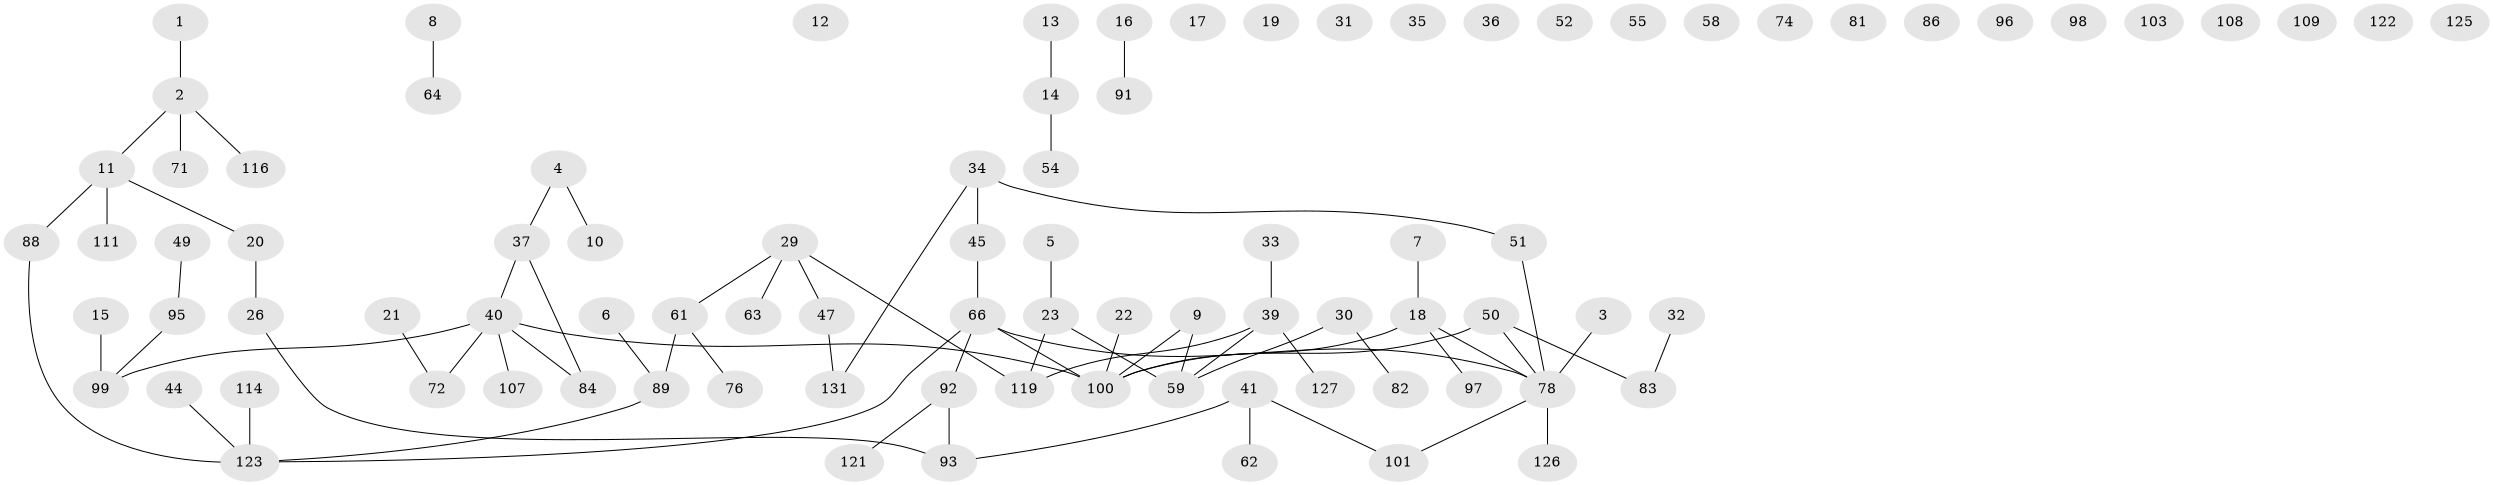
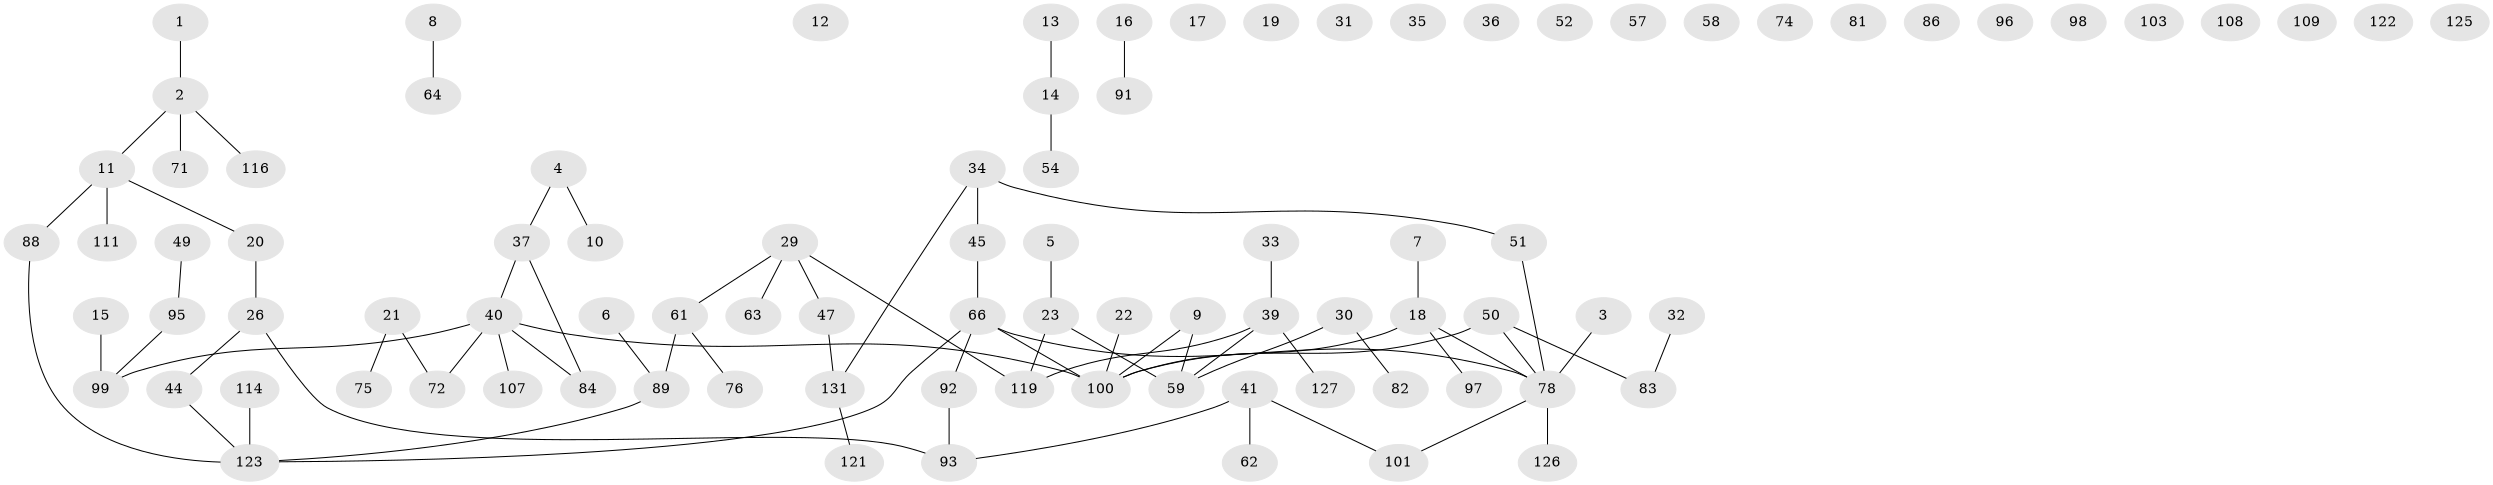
(1638, 22) -> (1638, 22)
none -> (222, 346)
none -> (364, 389)
(902, 426) -> (845, 426)
